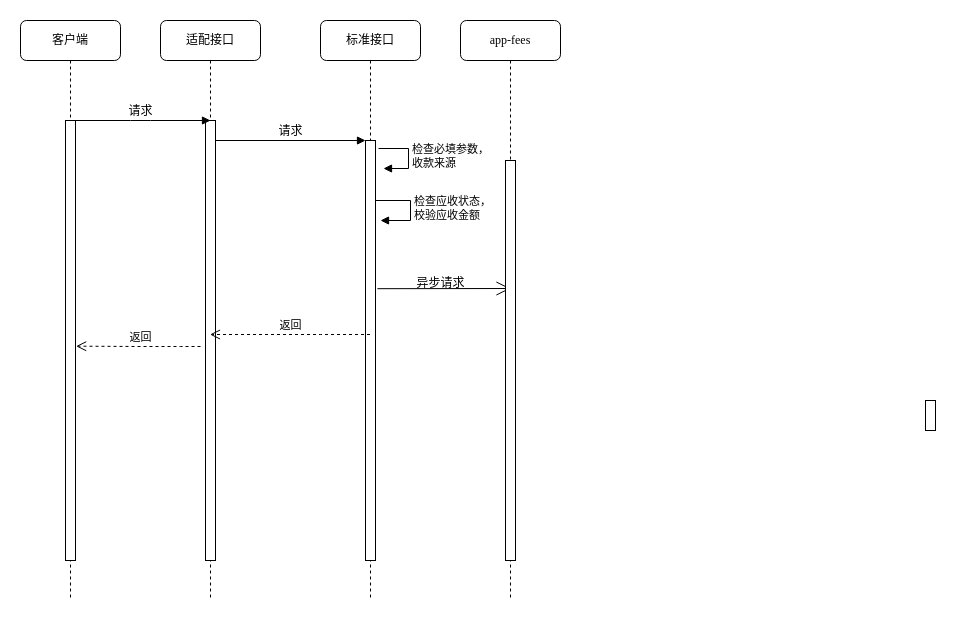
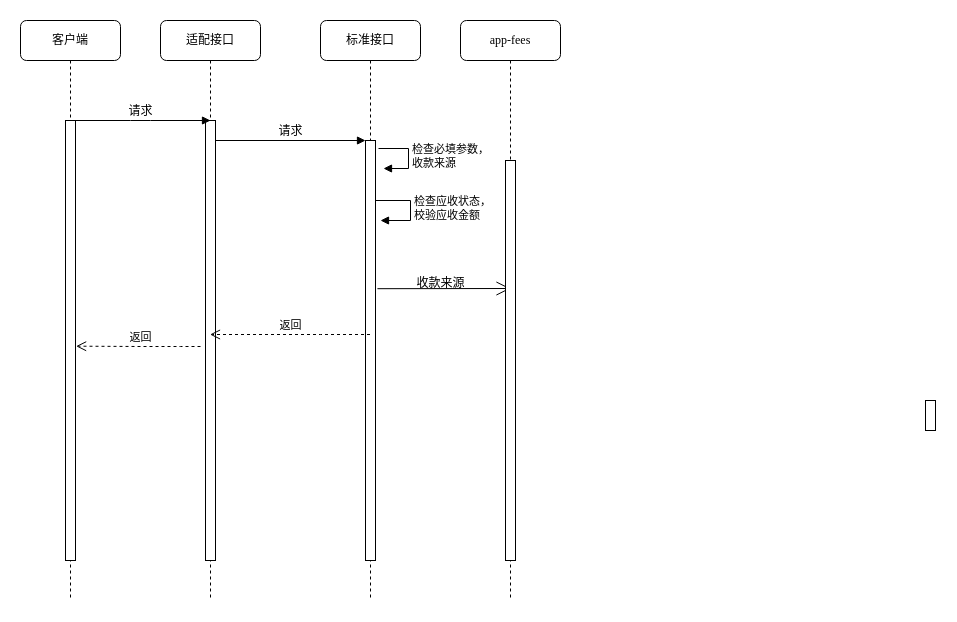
(441, 284) -> (441, 284)
